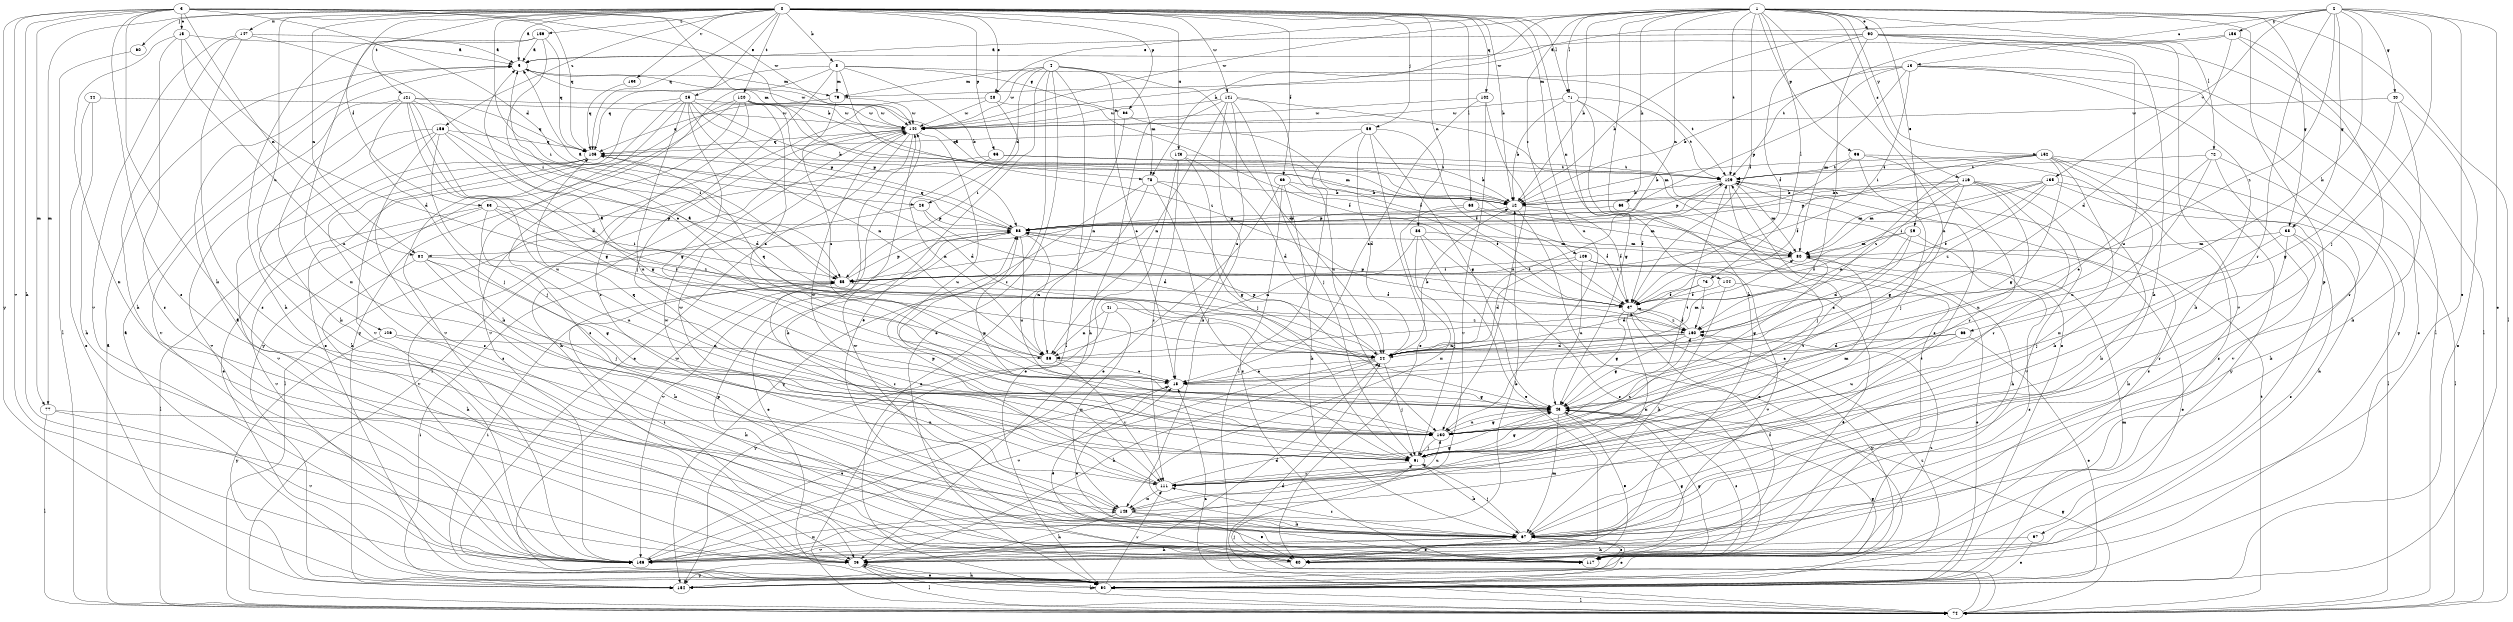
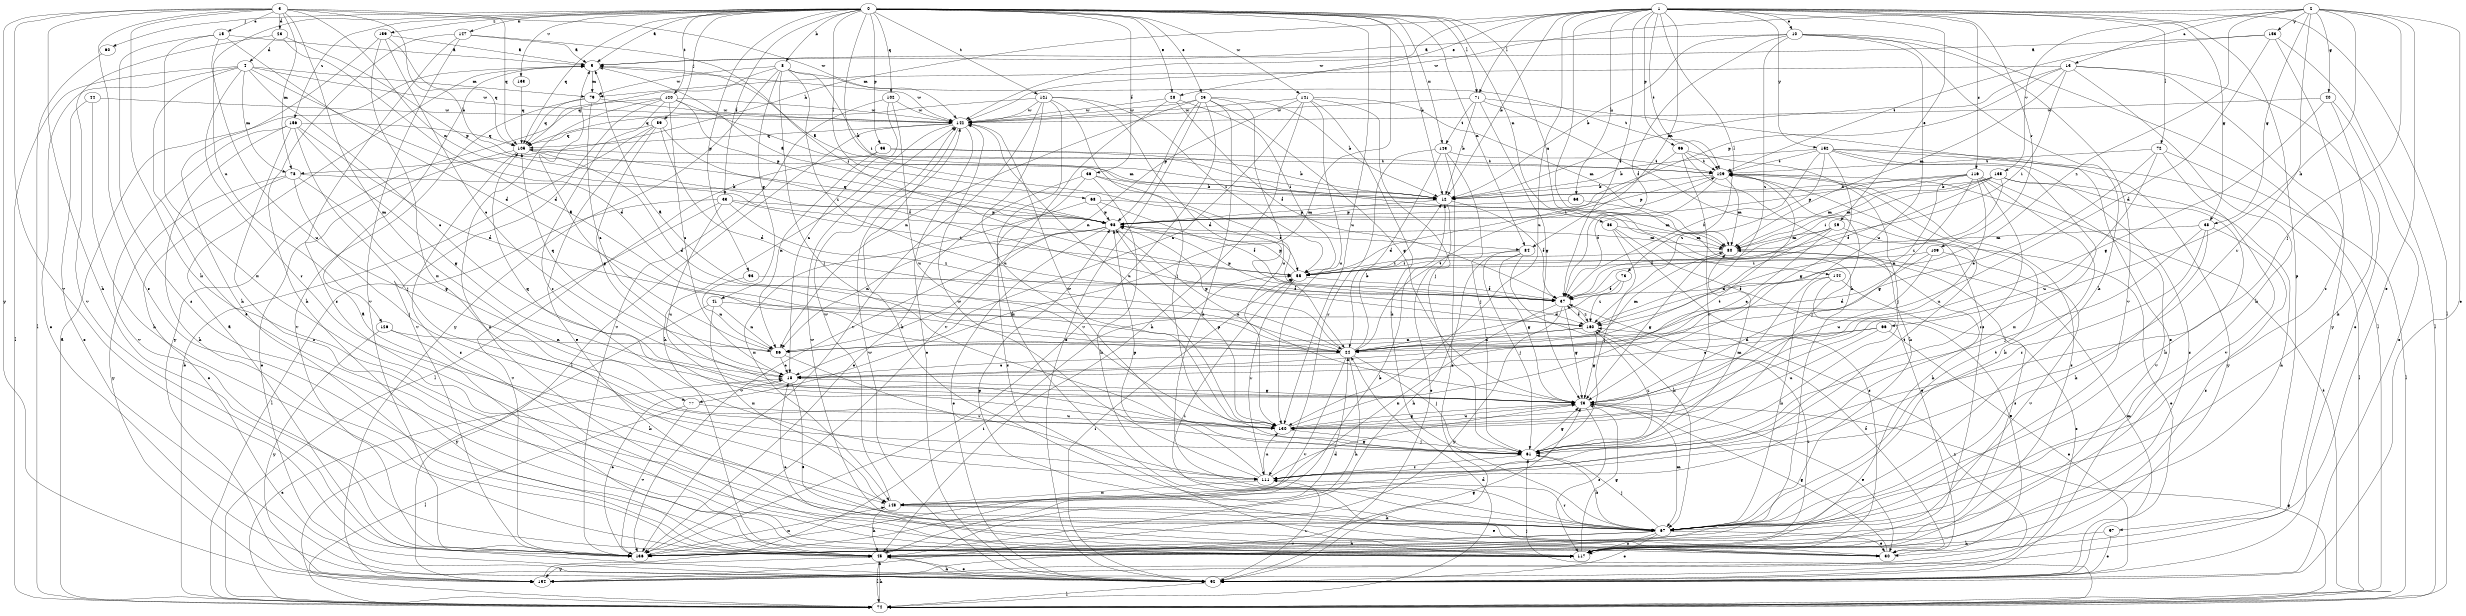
(1870, 34) -> (1795, 34)
(982, 77) -> (761, 184)
(839, 82) -> (679, 82)
(1662, 116) -> (1460, 121)
(1011, 152) -> (264, 49)
(1244, 301) -> none
(264, 355) -> (299, 345)
(934, 368) -> none
(1239, 371) -> (185, 365)
(1932, 576) -> (1871, 572)
